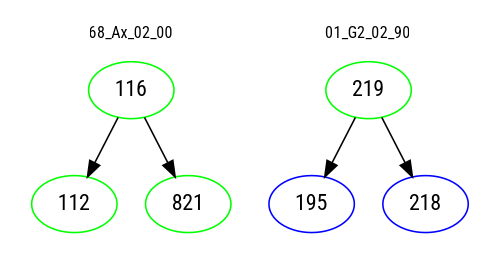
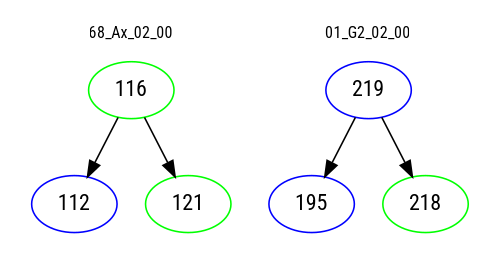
(369, 34) -> (369, 34)
(369, 90) -> (369, 90)
(74, 204) -> (74, 204)
(188, 204) -> (188, 204)
(426, 204) -> (426, 204)
